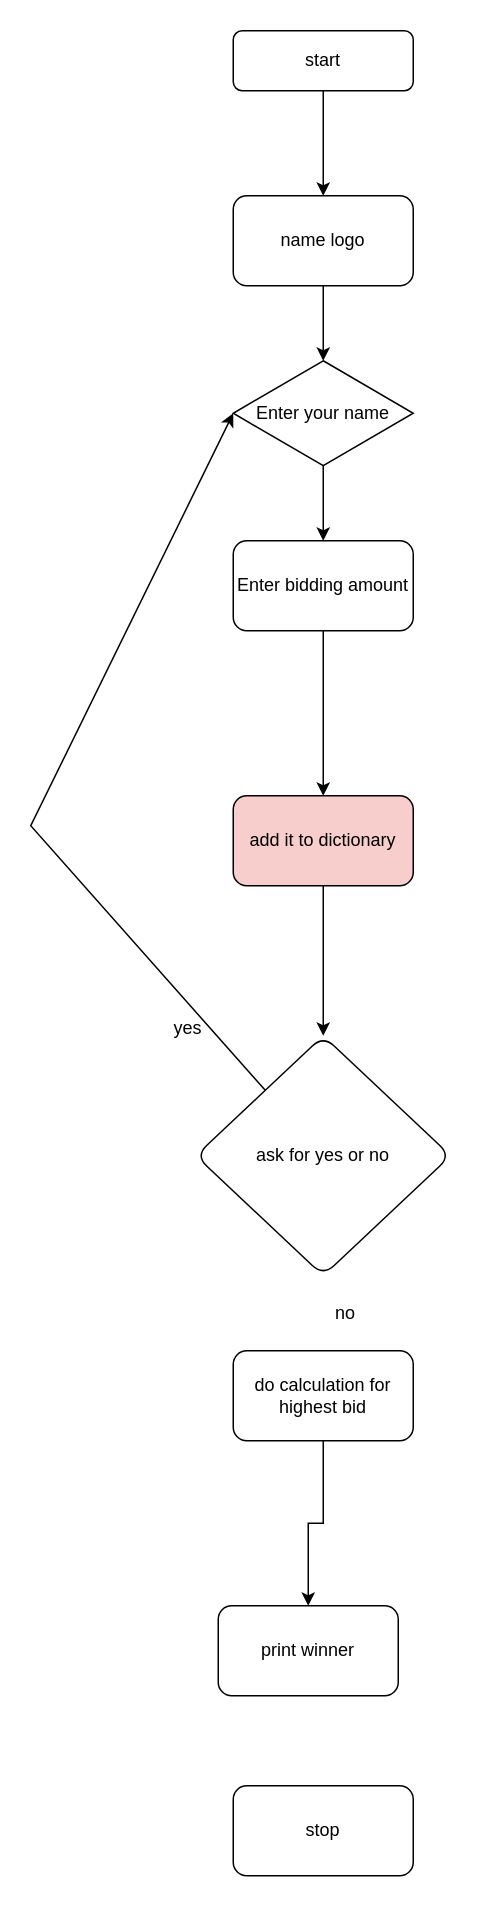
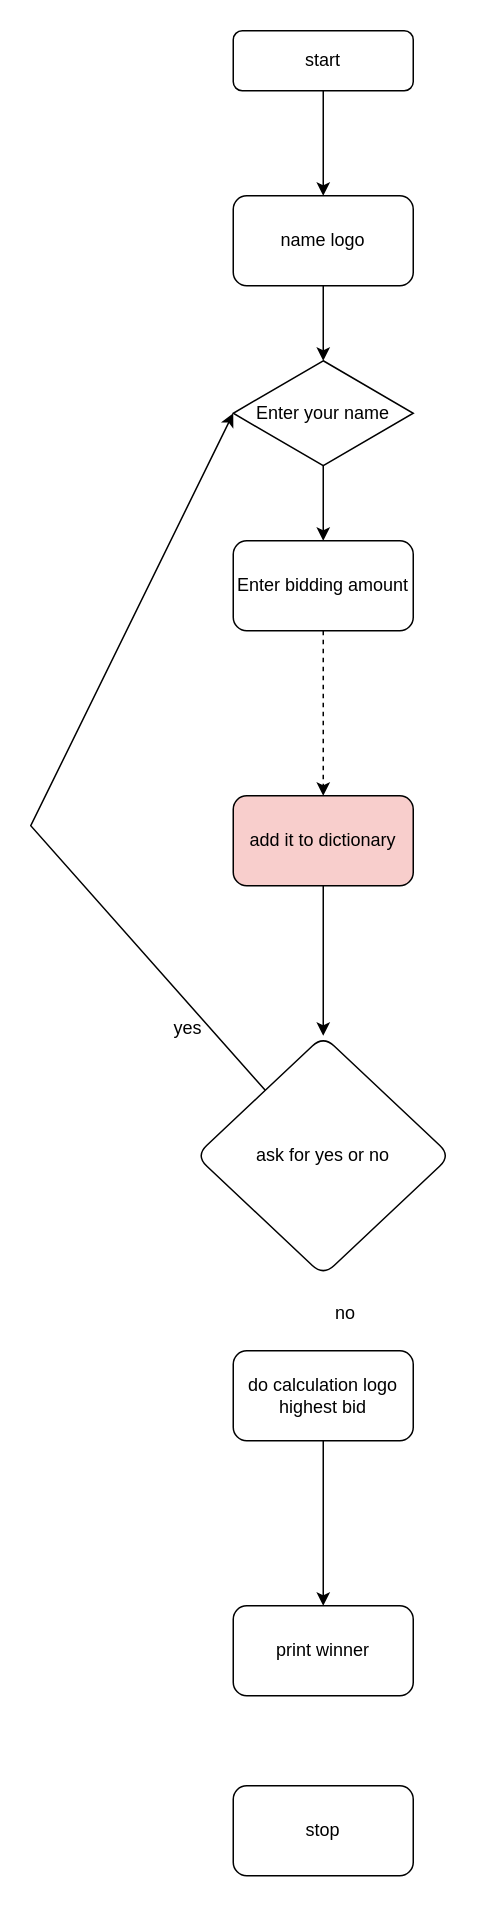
(323, 709) -> (323, 709)
(323, 1396) -> (323, 1396)
(308, 1651) -> (323, 1651)
